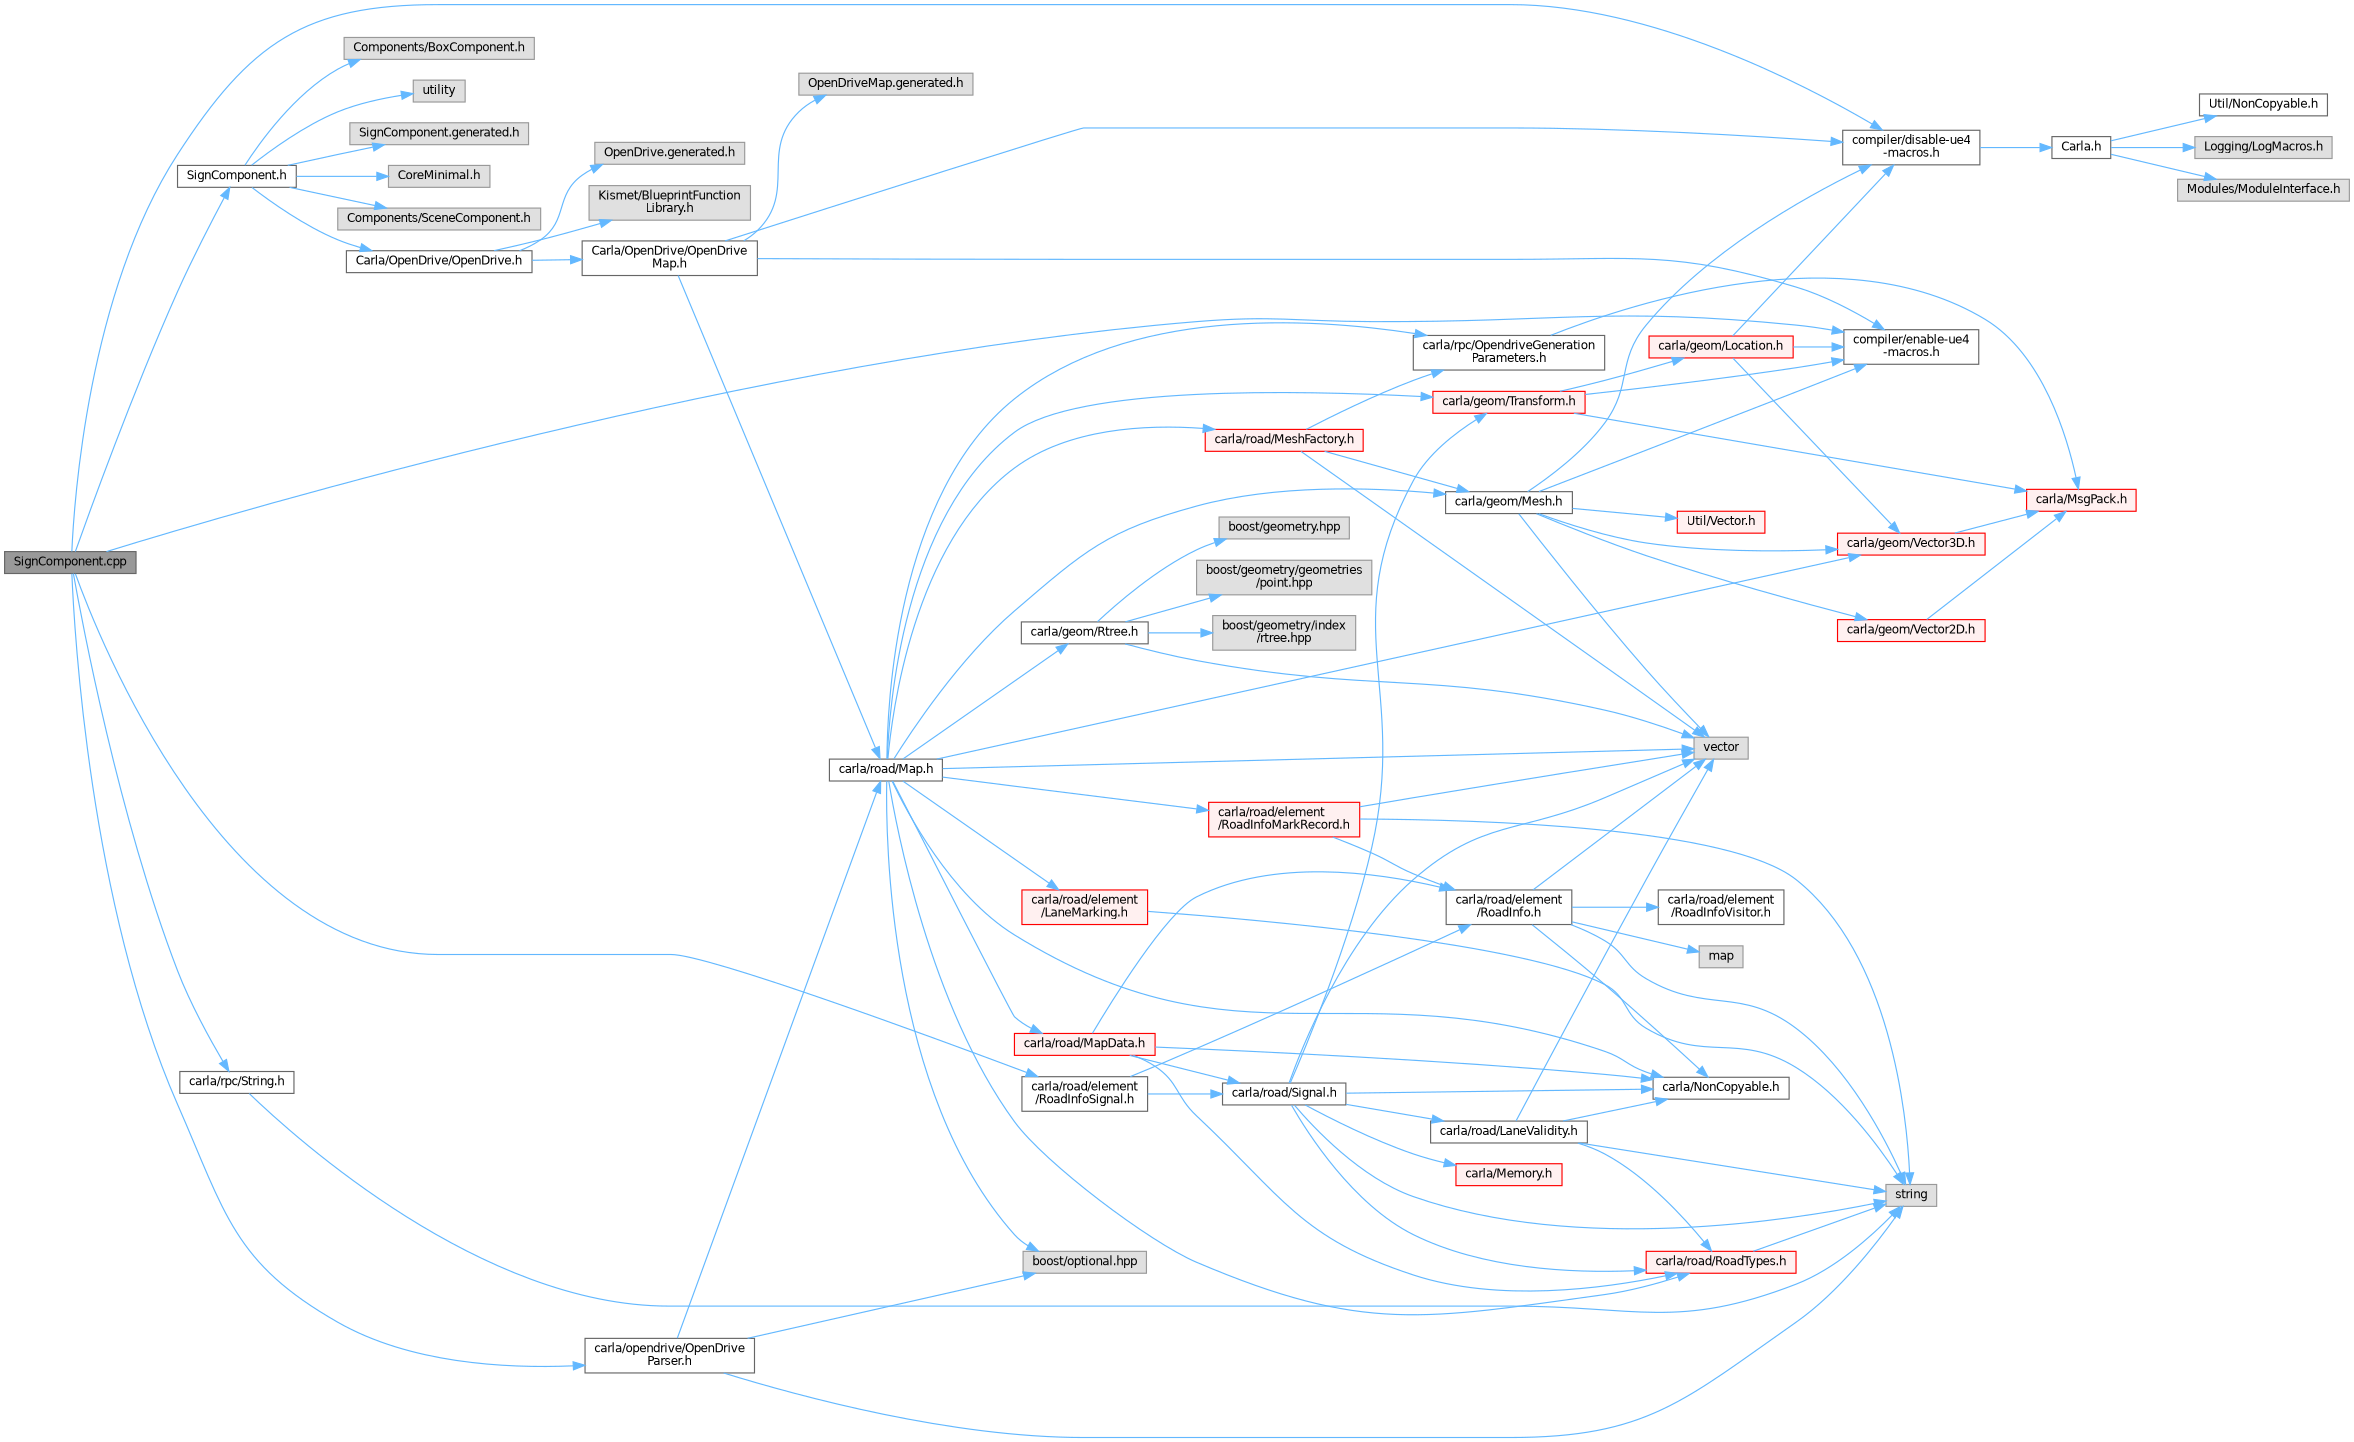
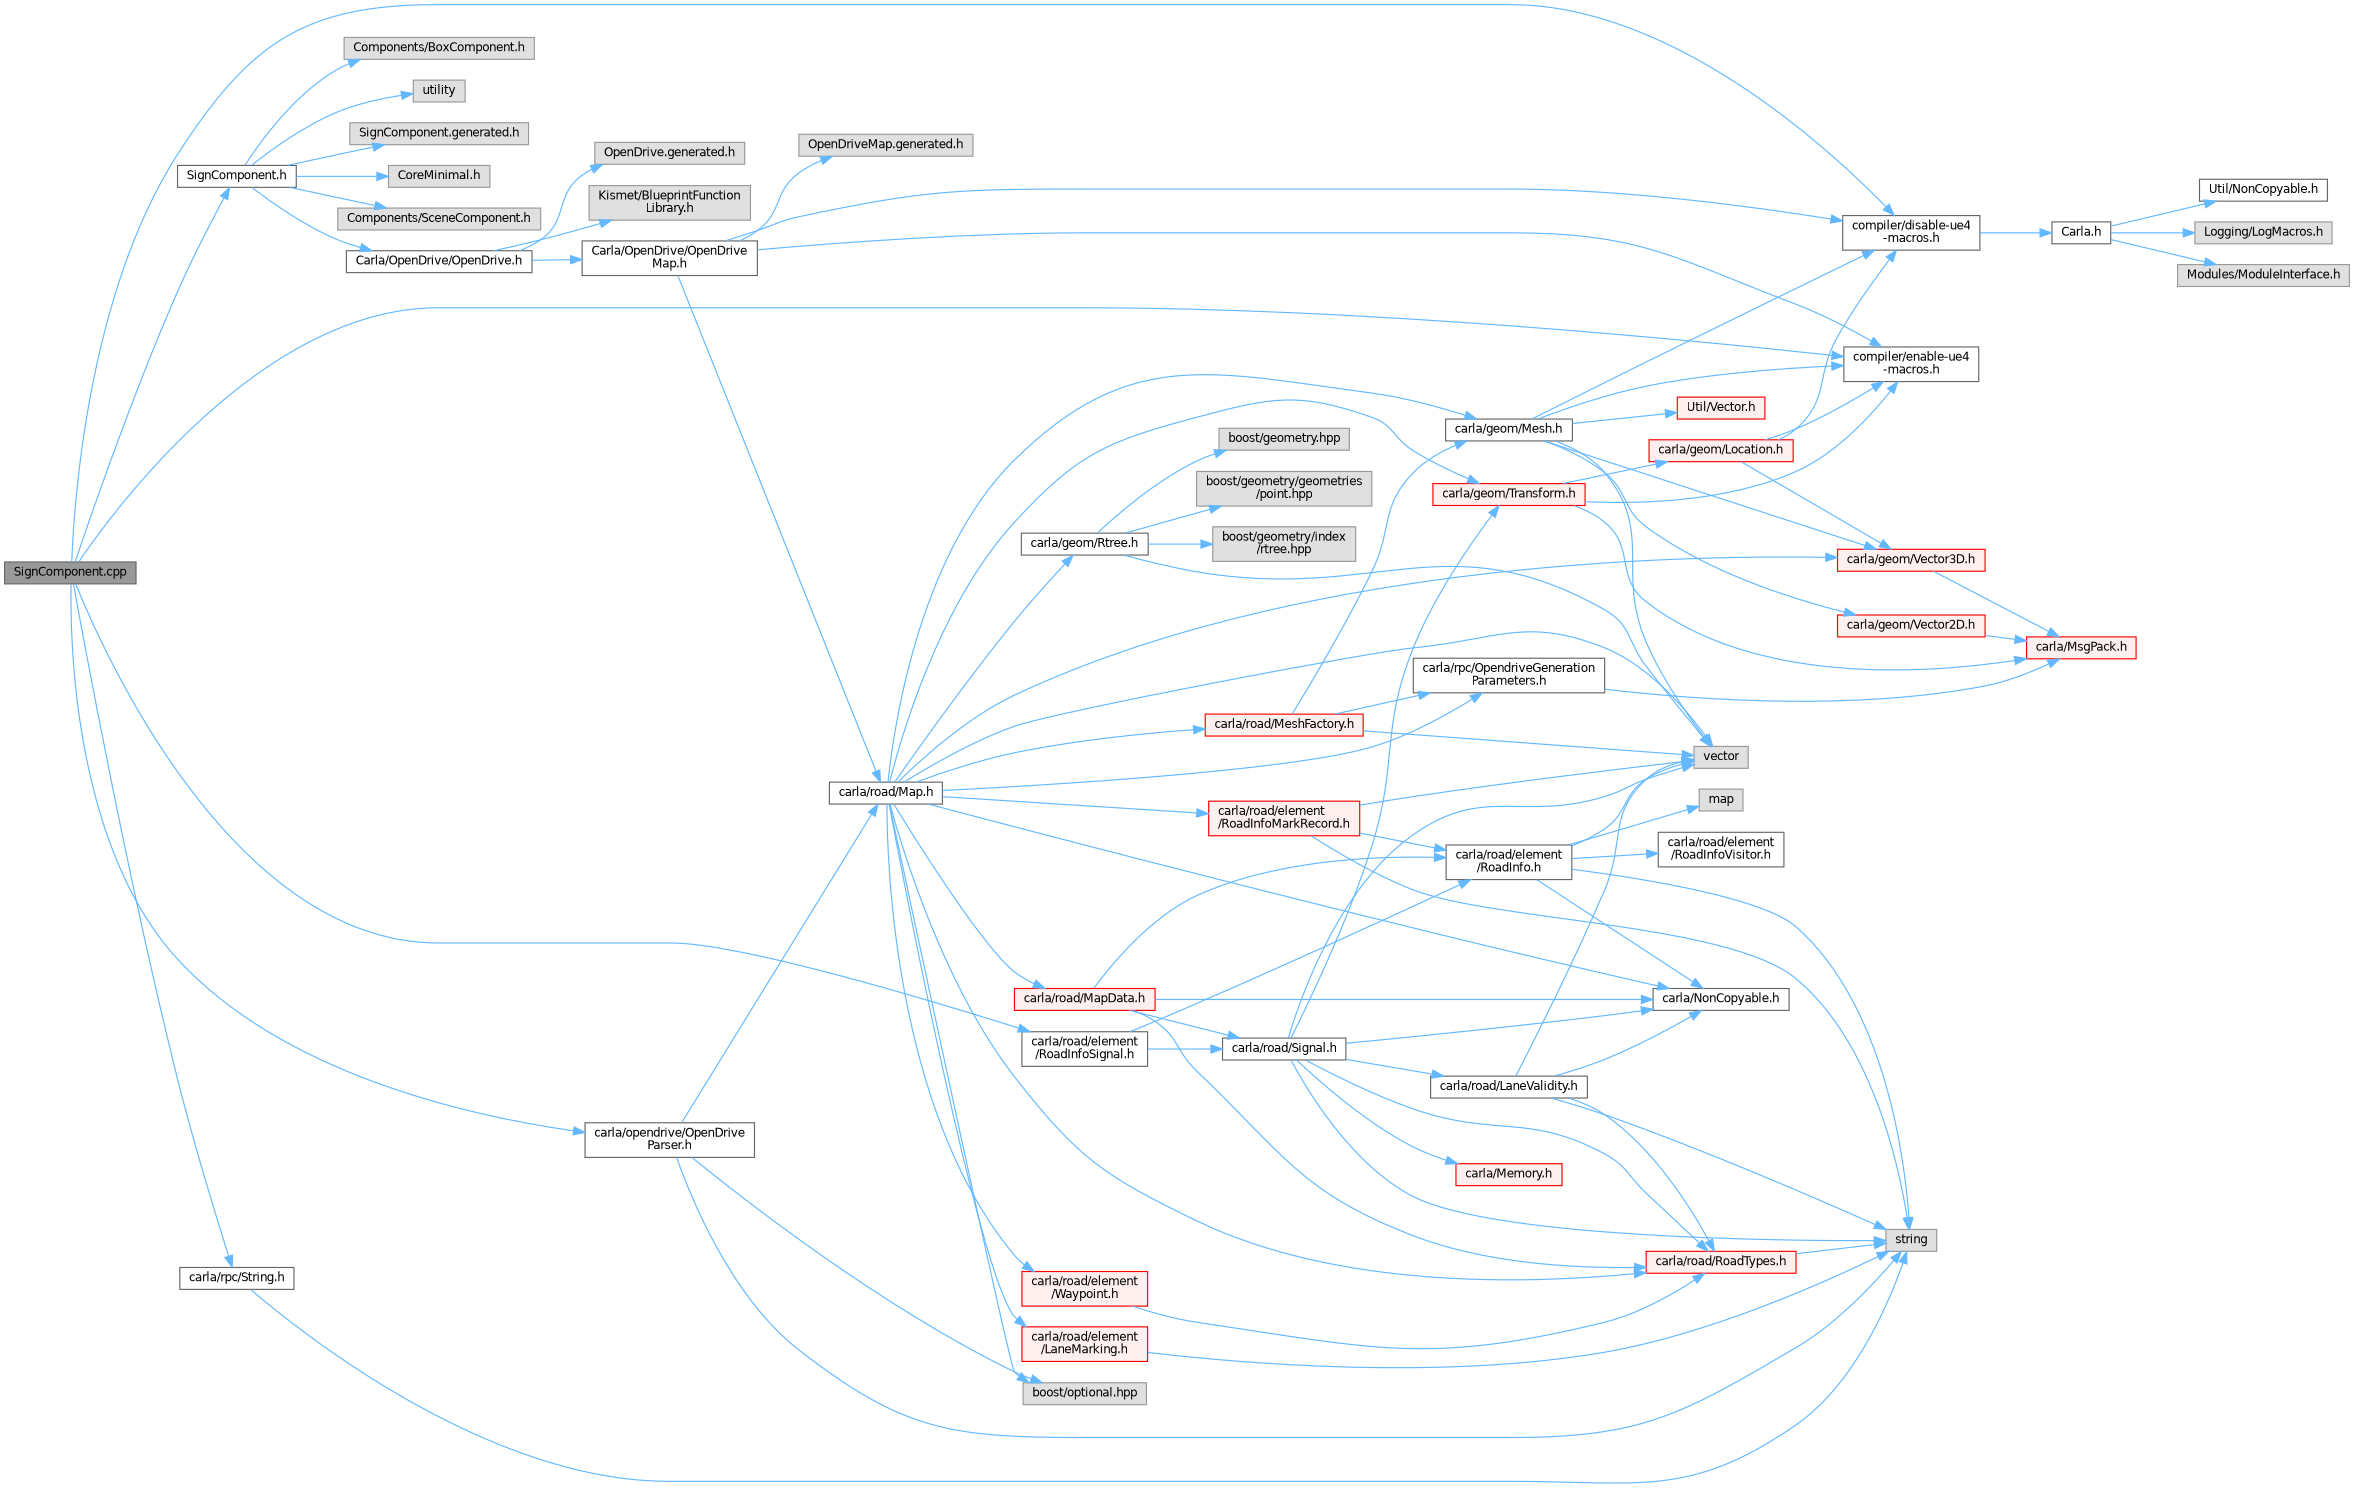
none -> (1085, 1289)
